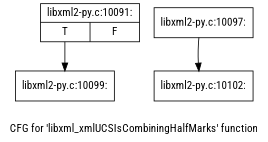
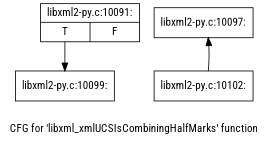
(198, 50) -> (209, 58)
